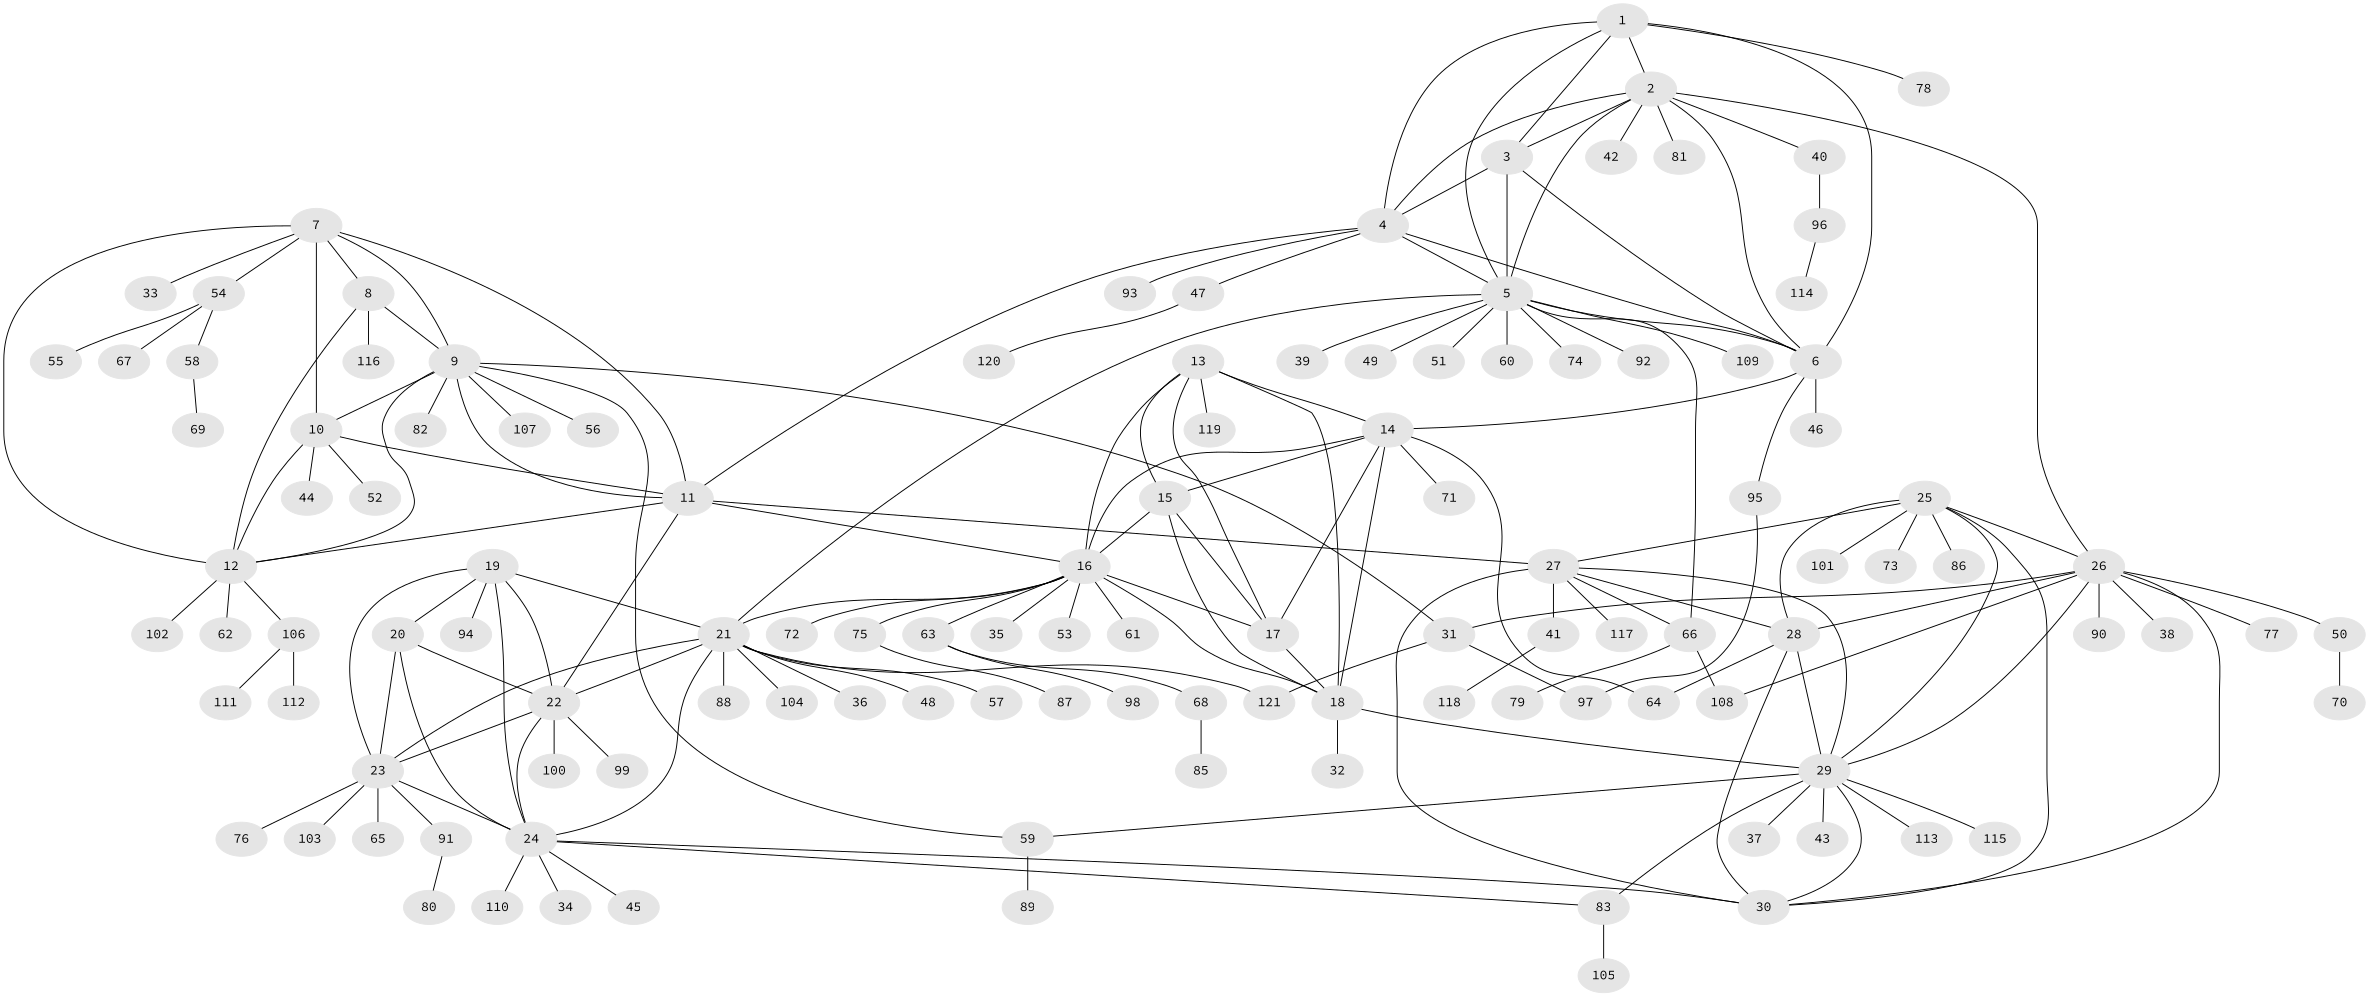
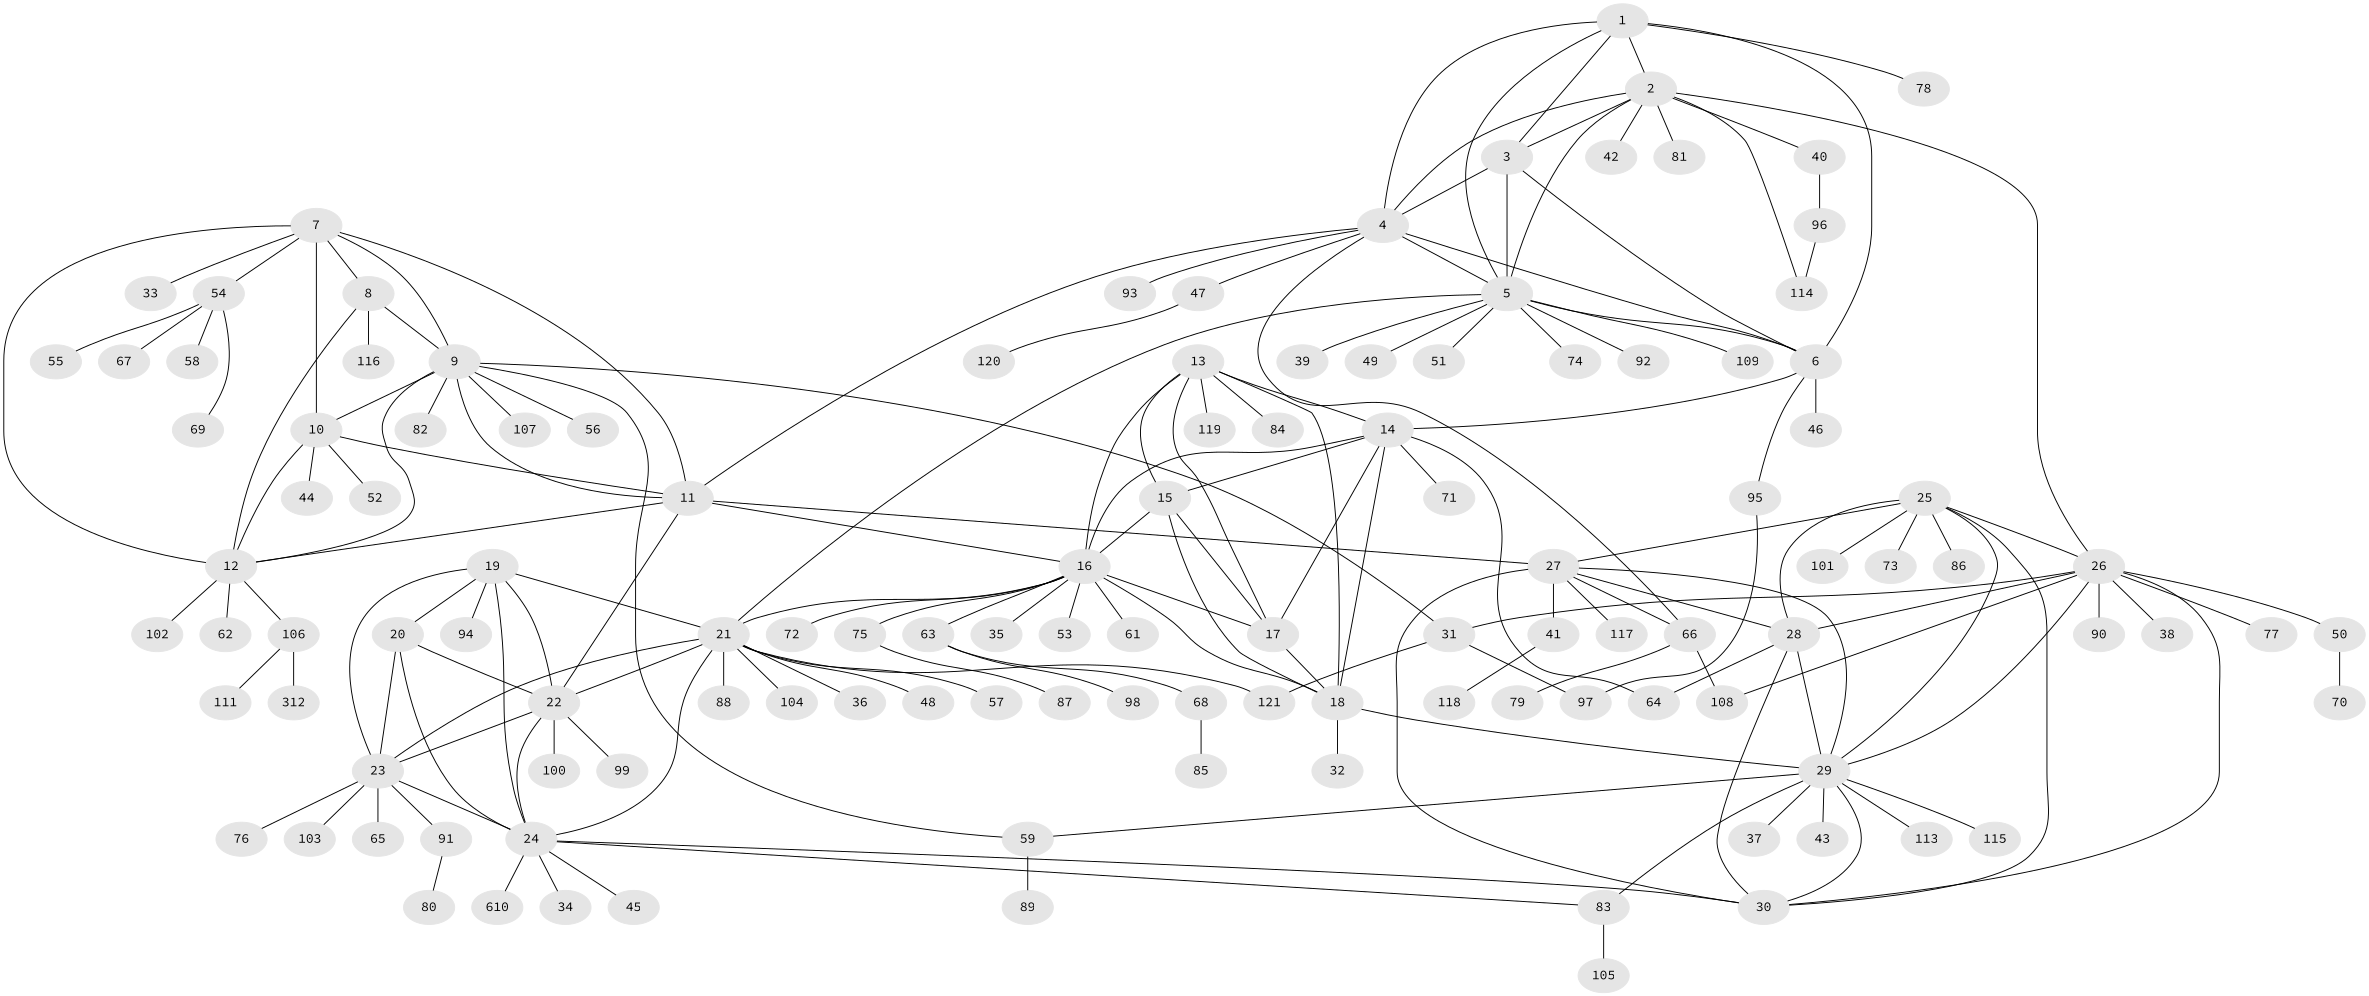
(1742, 220) -> (1758, 169)
(1507, 362) -> none
(1697, 388) -> (1411, 409)
(195, 396) -> (229, 365)
none -> (1278, 430)
(294, 703) -> (294, 703)
(497, 907) -> (497, 907)
